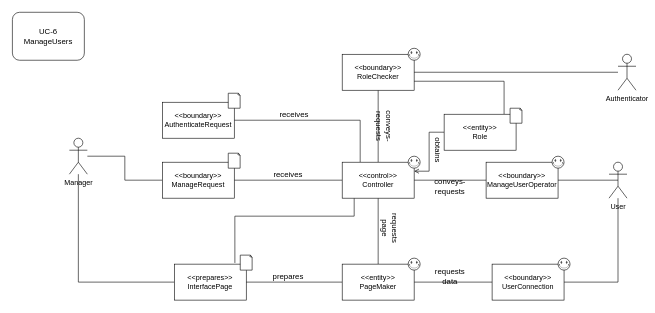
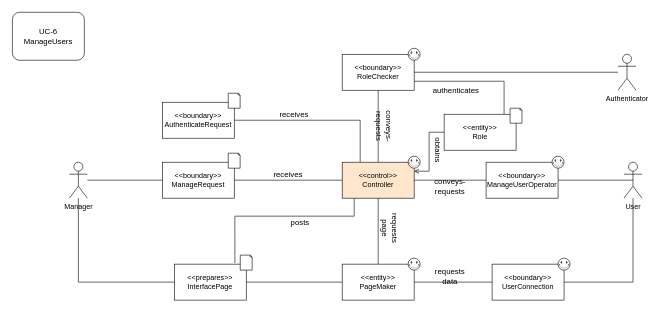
none -> (456, 90)
(78, 156) -> (78, 180)
(378, 180) -> (378, 180)
(618, 180) -> (633, 180)
none -> (300, 222)
(288, 276) -> none
